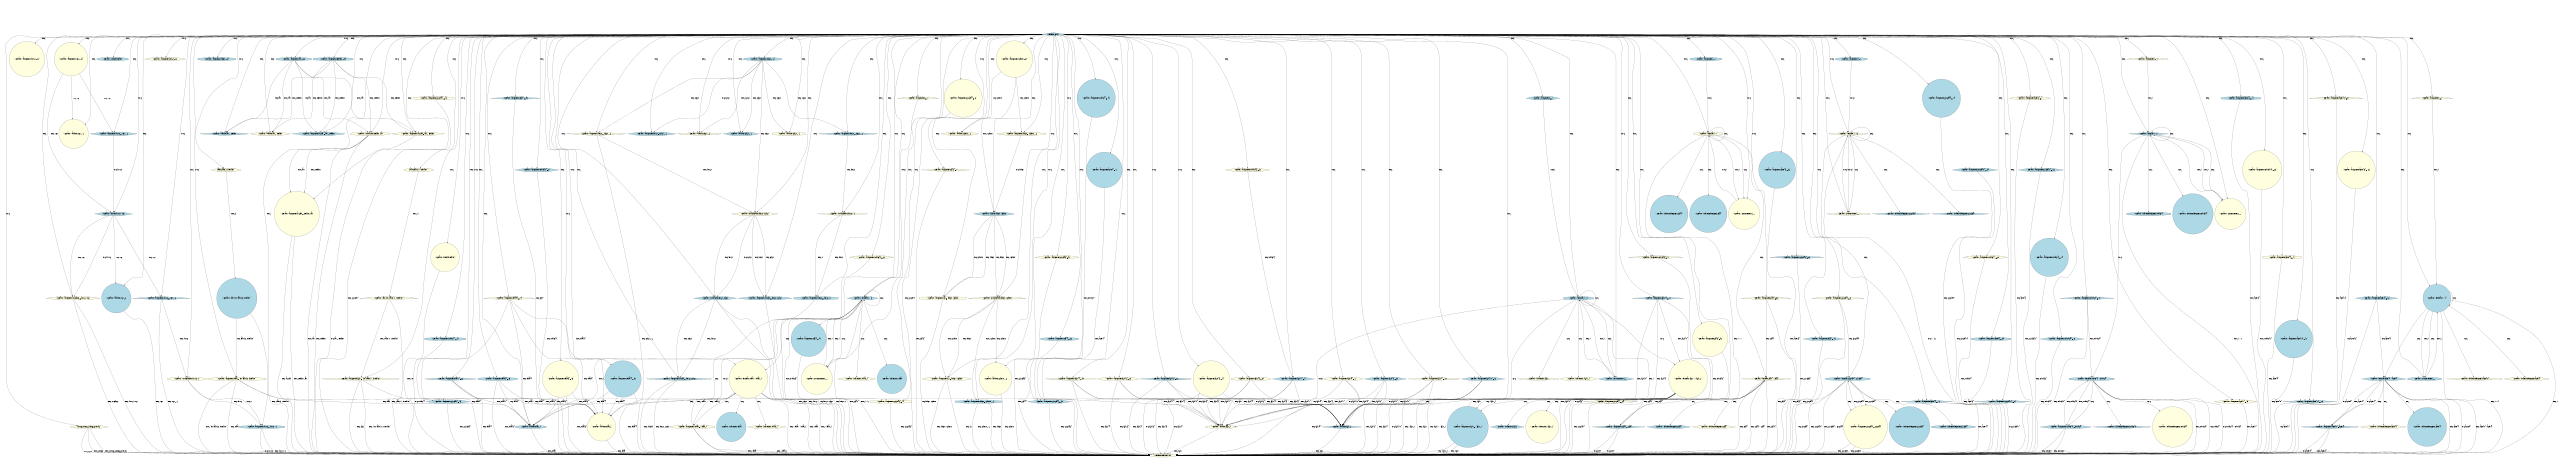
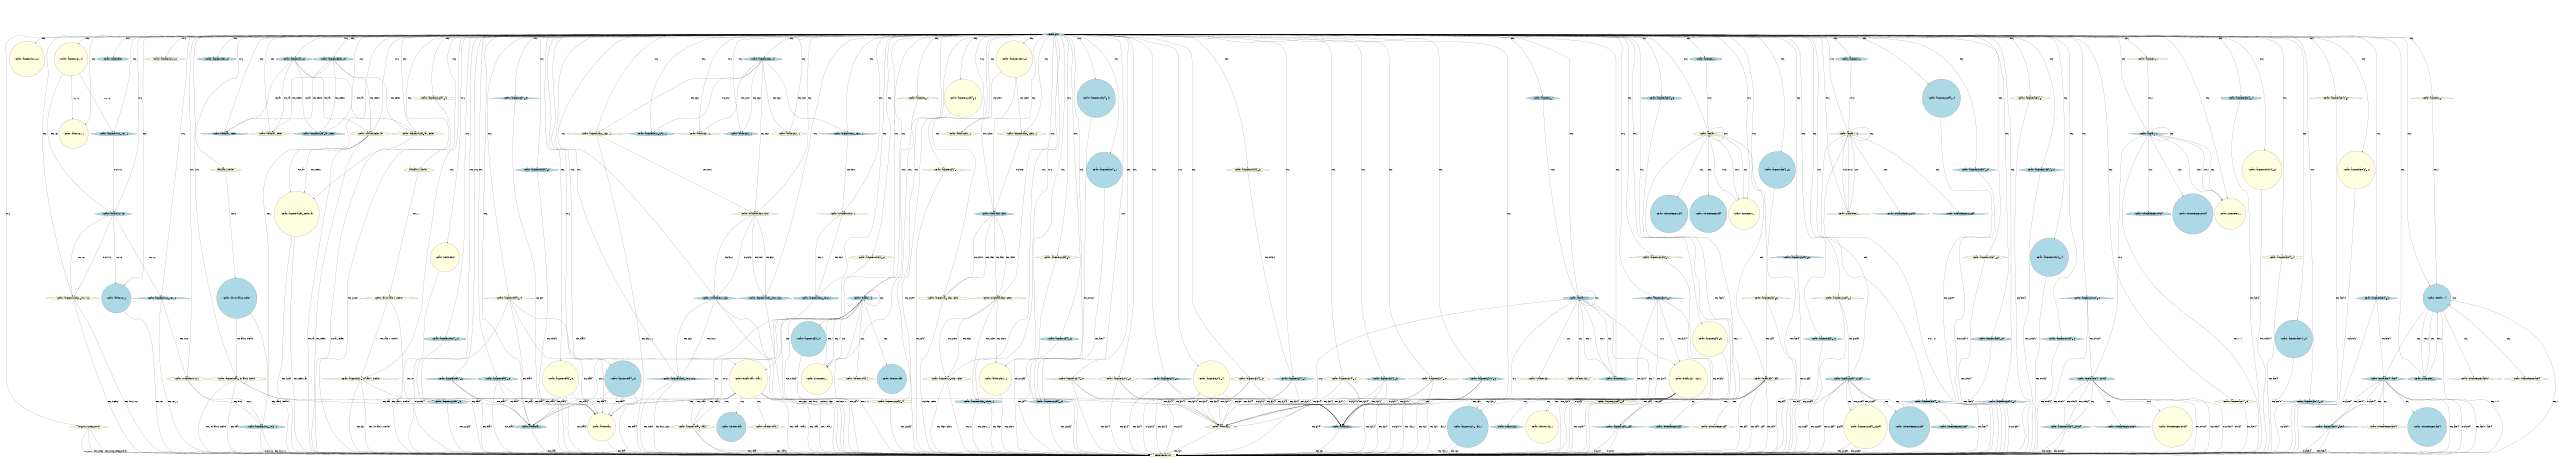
none -> (1566, 35)
none -> (1662, 98)
(89, 427) -> (89, 427)
(1163, 455) -> (1163, 455)
